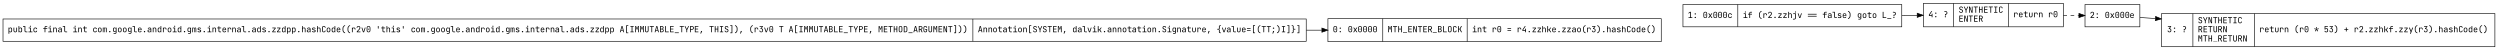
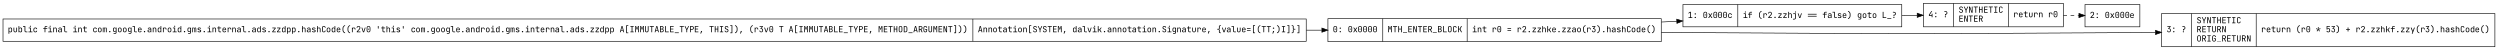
(2148, 18) -> (1908, 34)
none -> (1669, 22)
(1564, 30) -> (1564, 30)
(2223, 39) -> (2224, 39)
